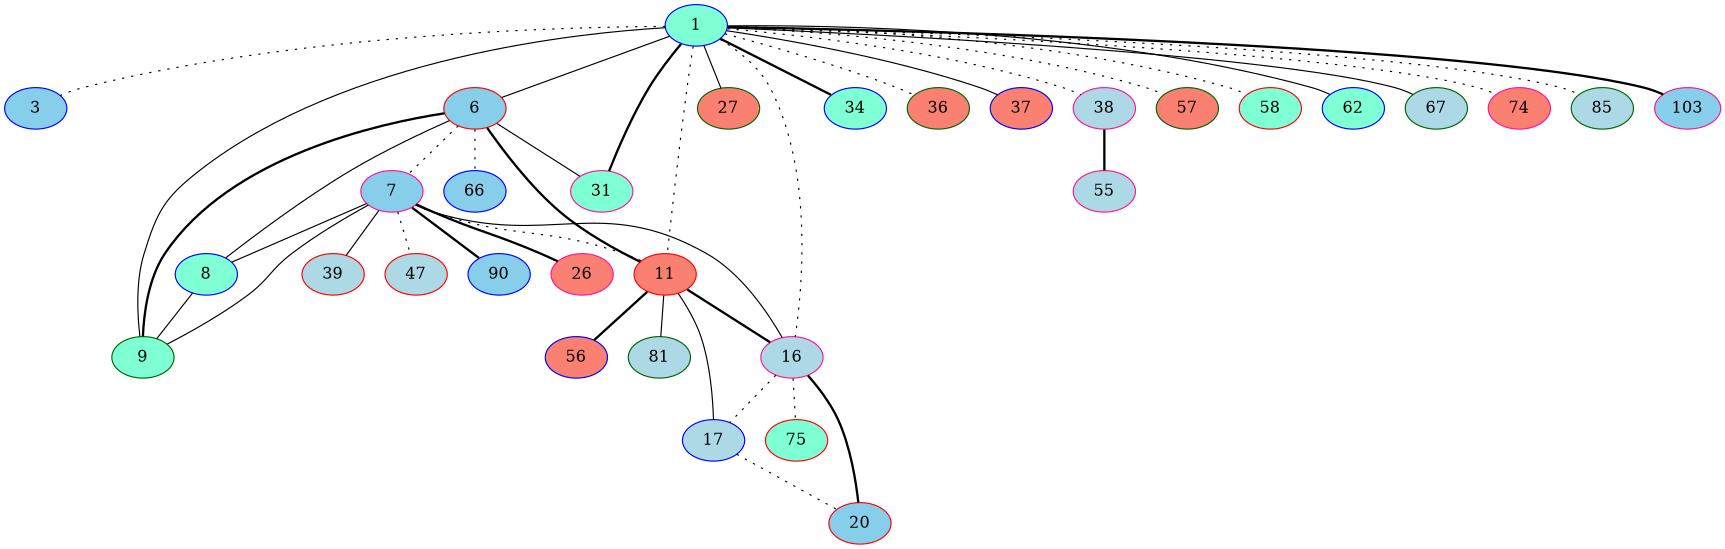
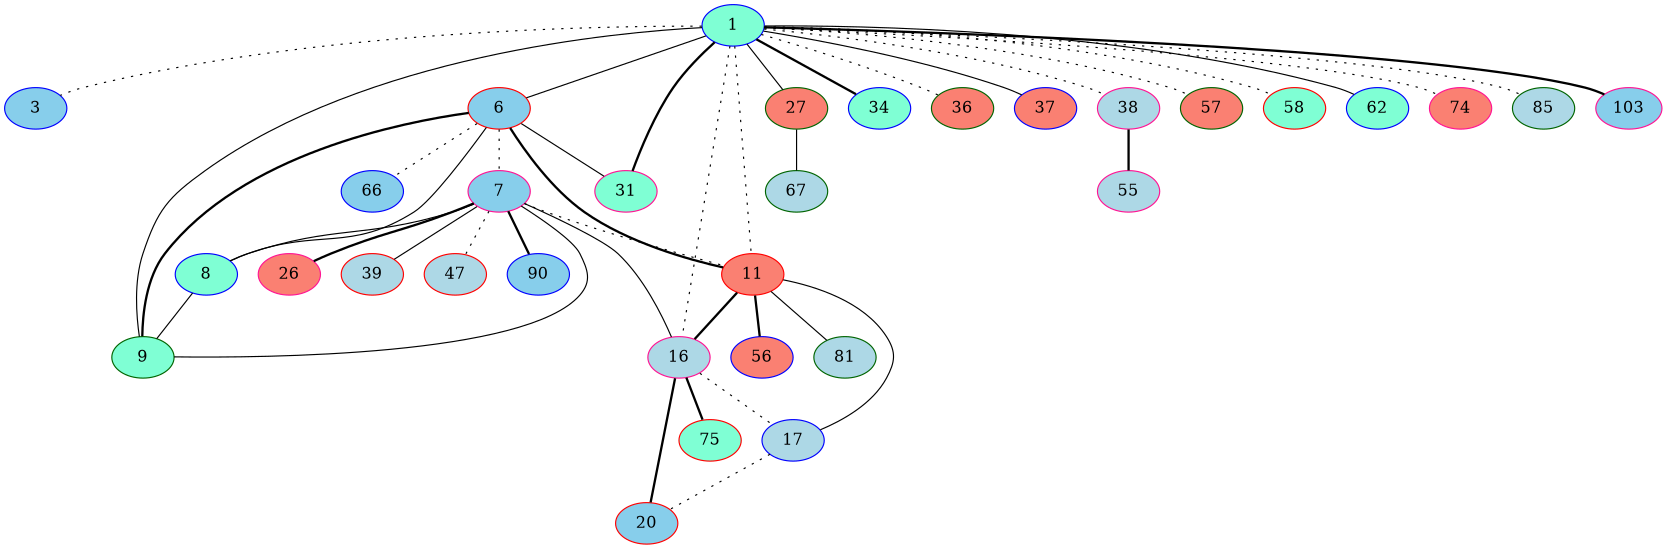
(1244, 63) -> (797, 150)
(794, 399) -> (694, 399)
